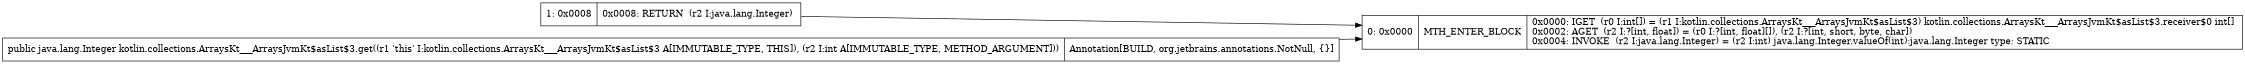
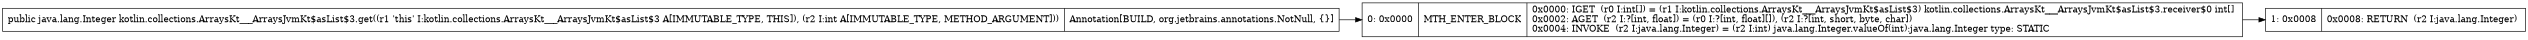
(1078, 21) -> (2251, 20)
